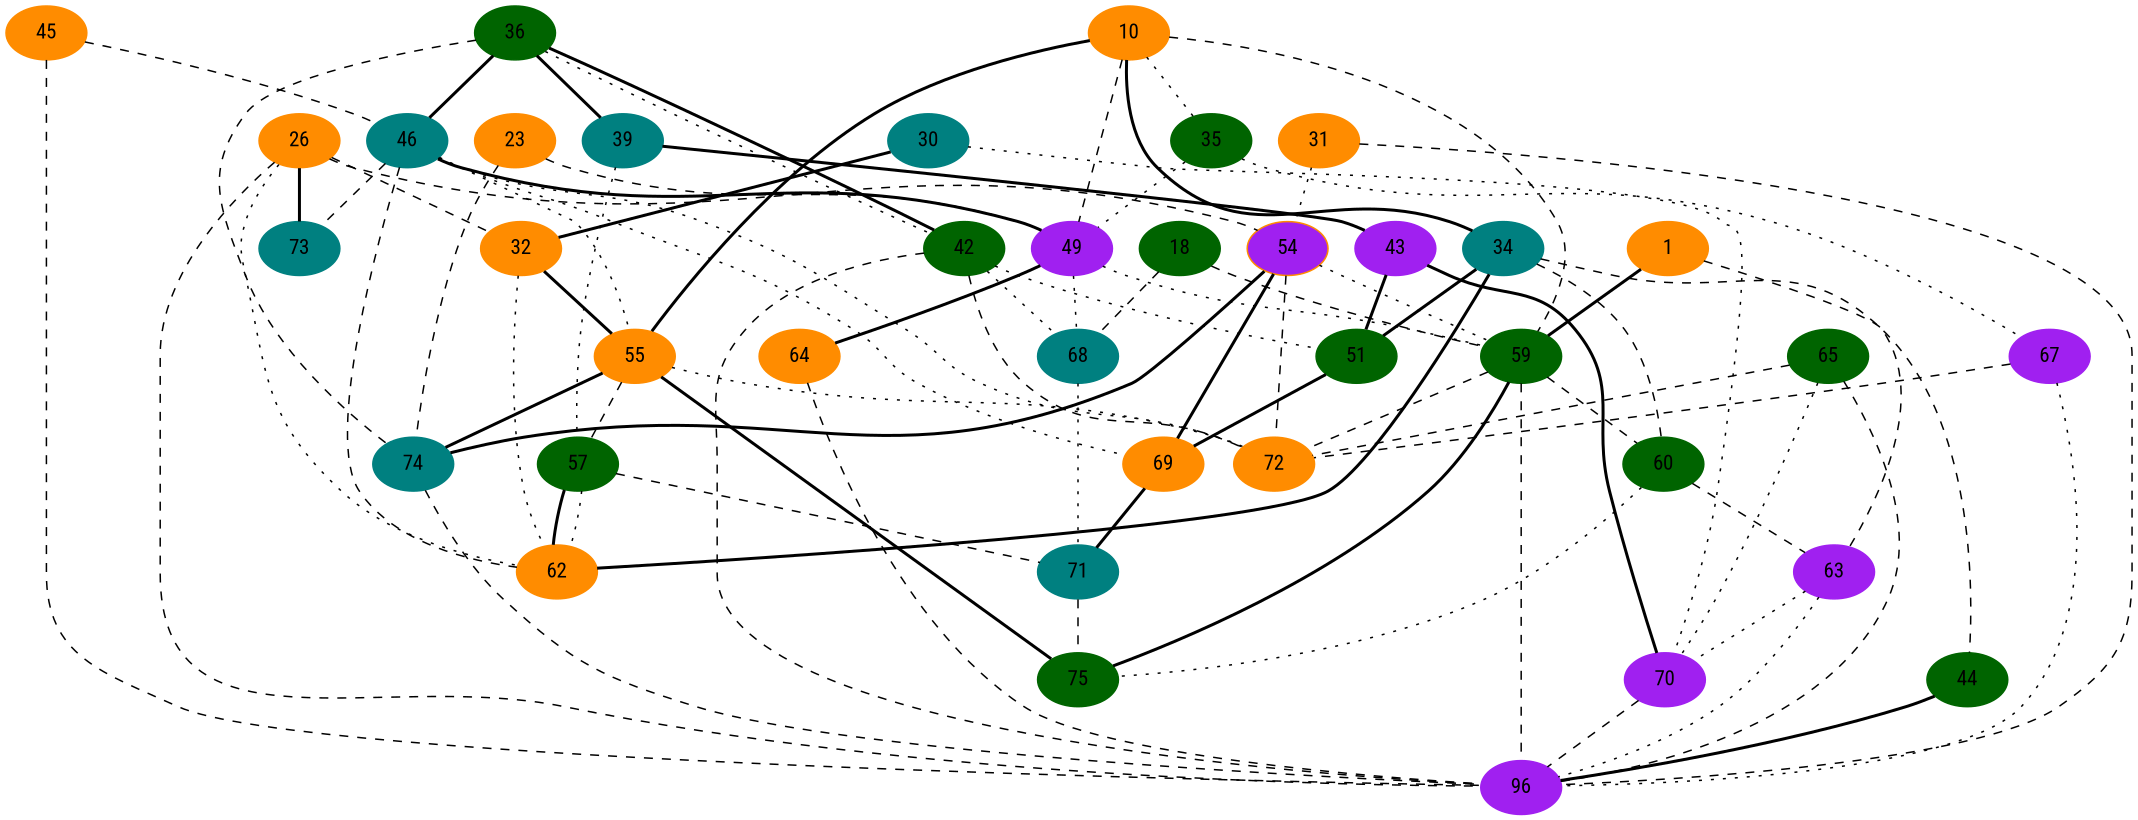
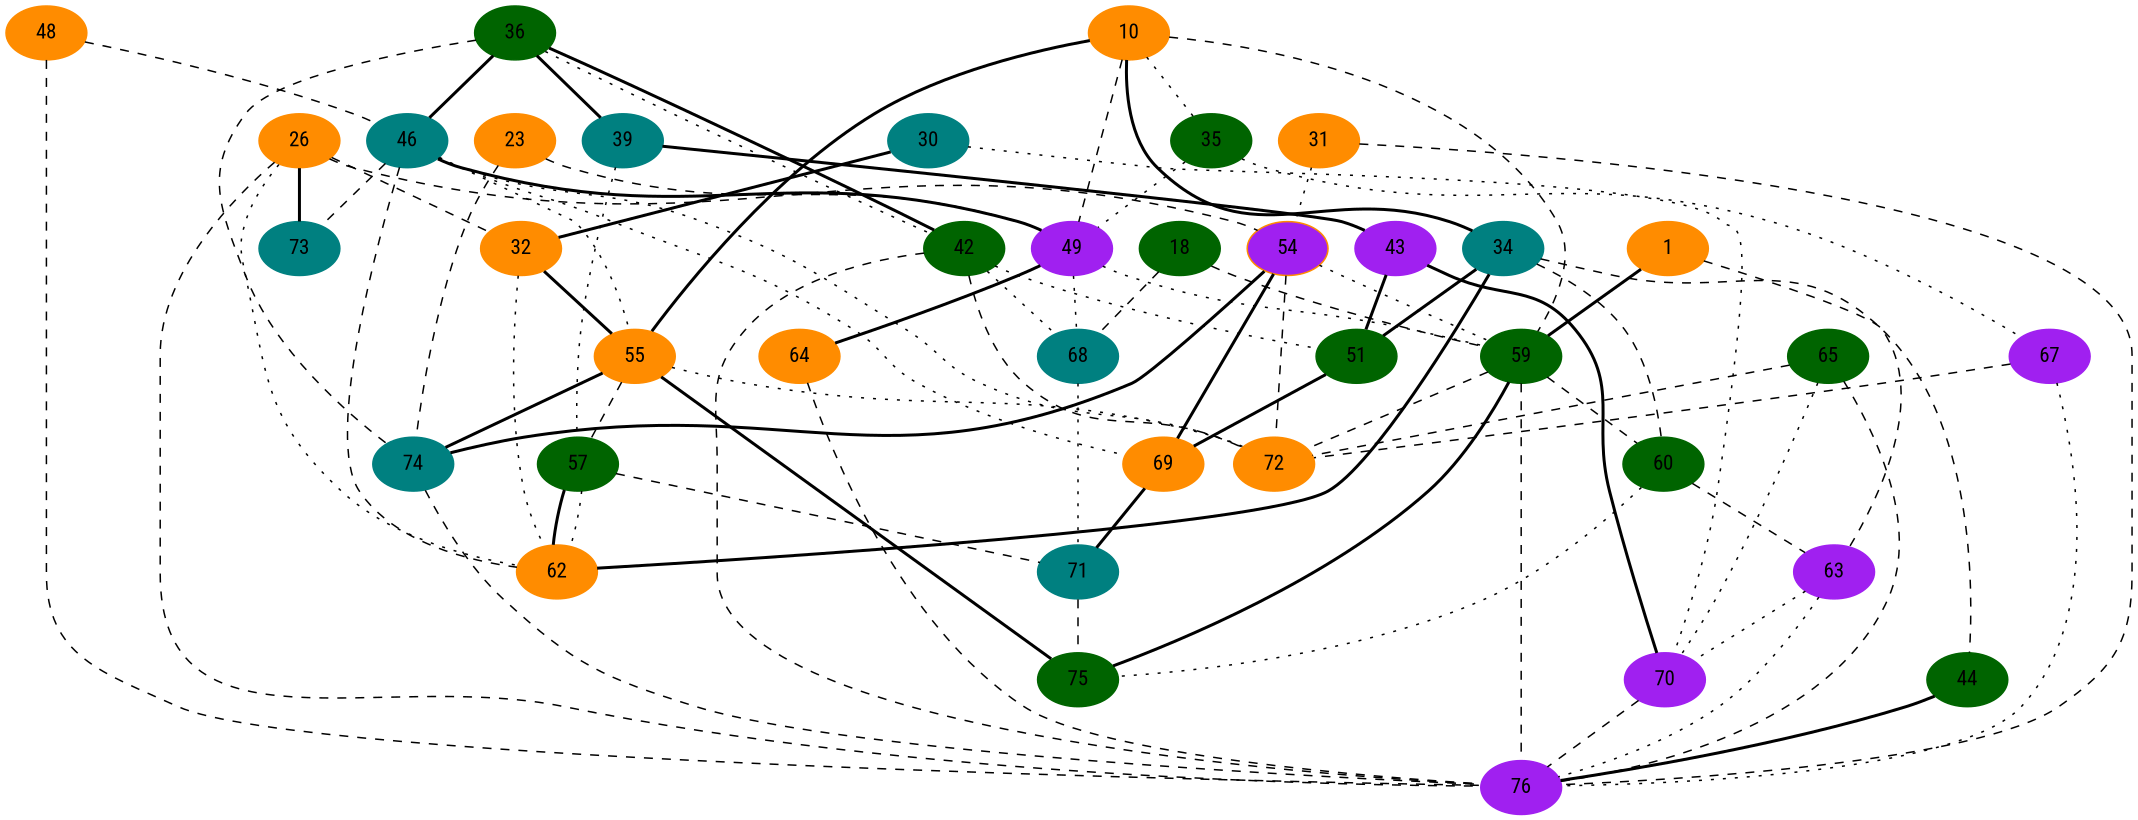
(46, 33) -> (46, 33)
(1521, 788) -> (1521, 788)
